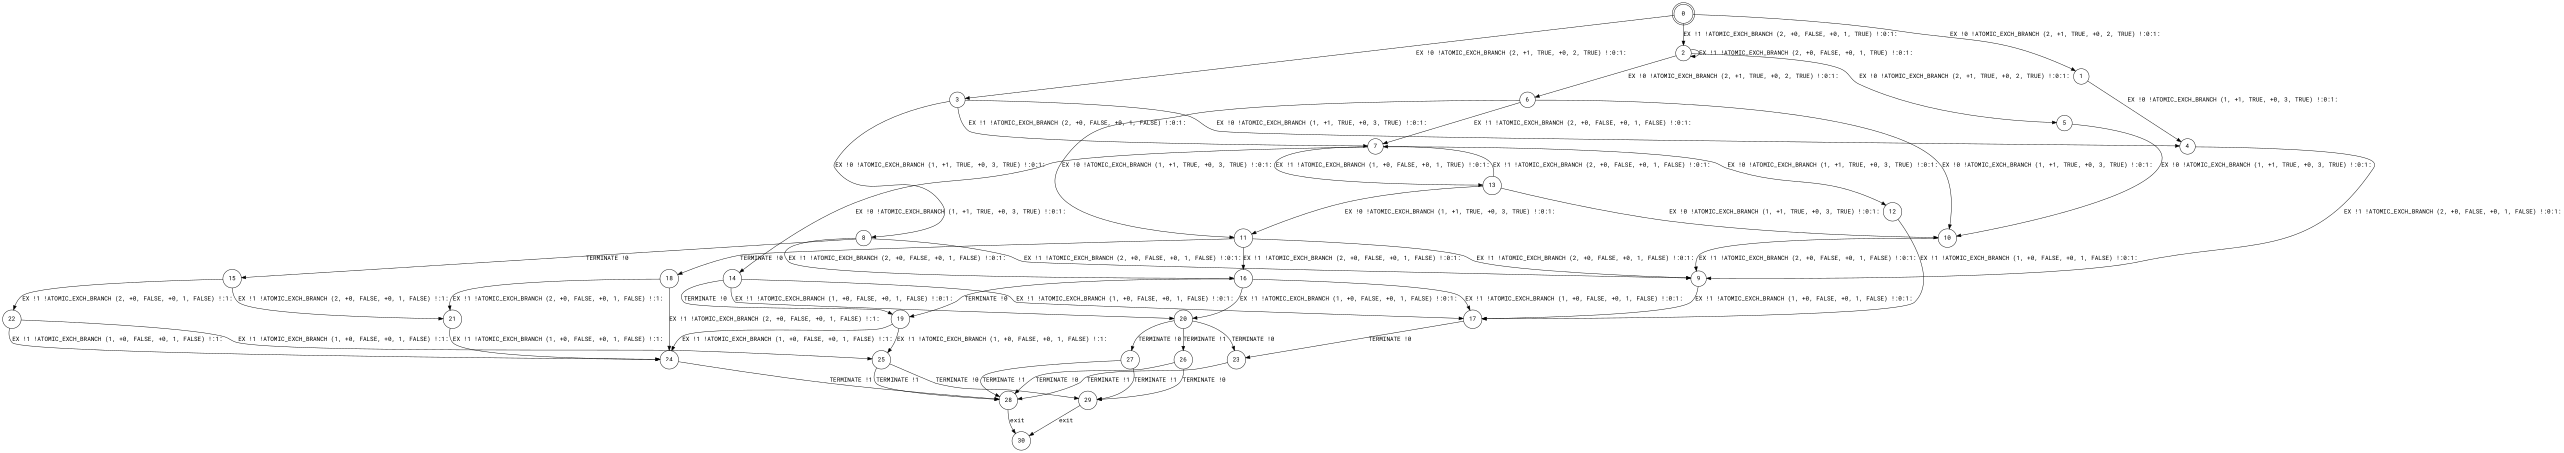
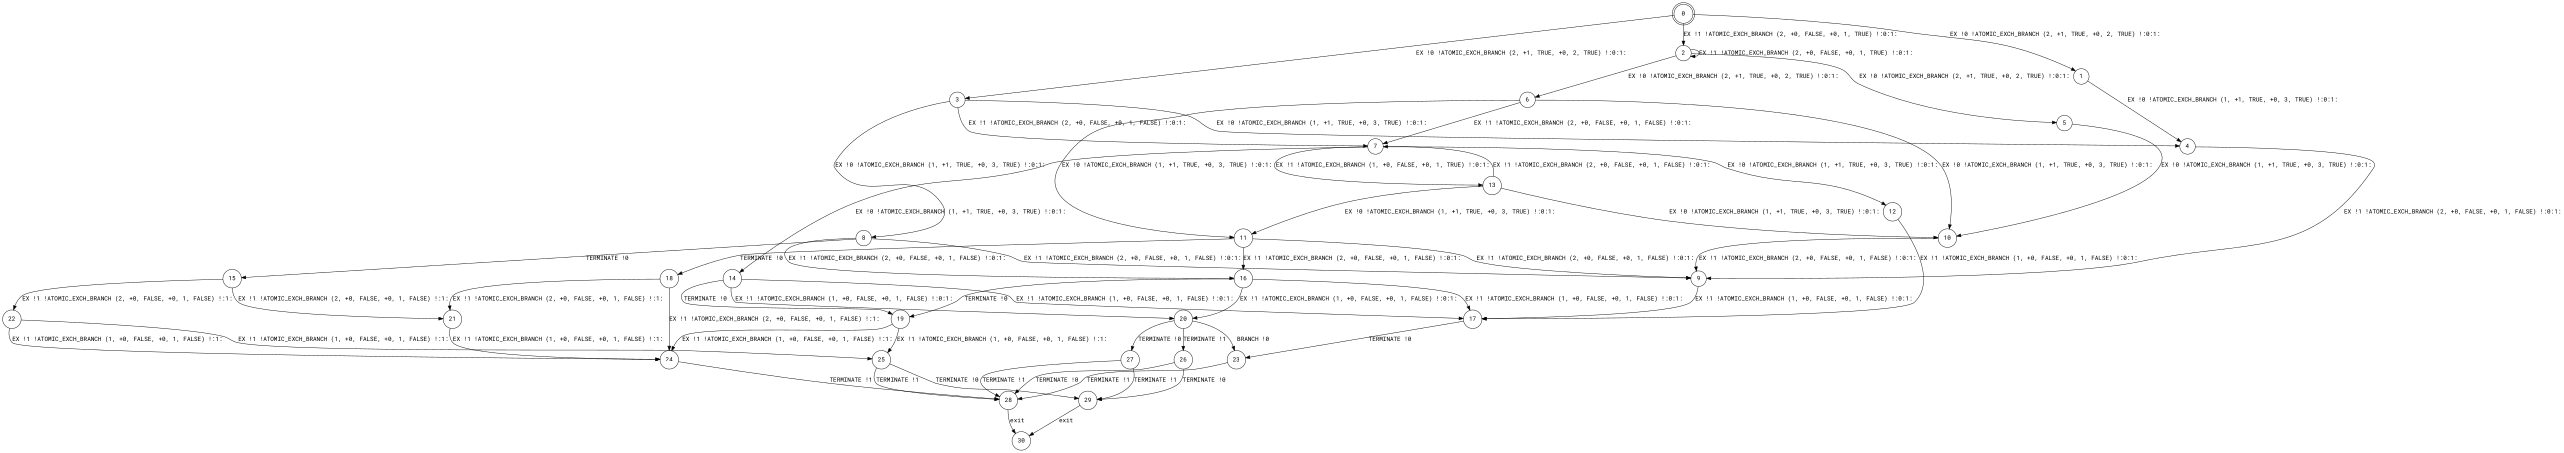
(1253, 339) -> (1253, 339)
